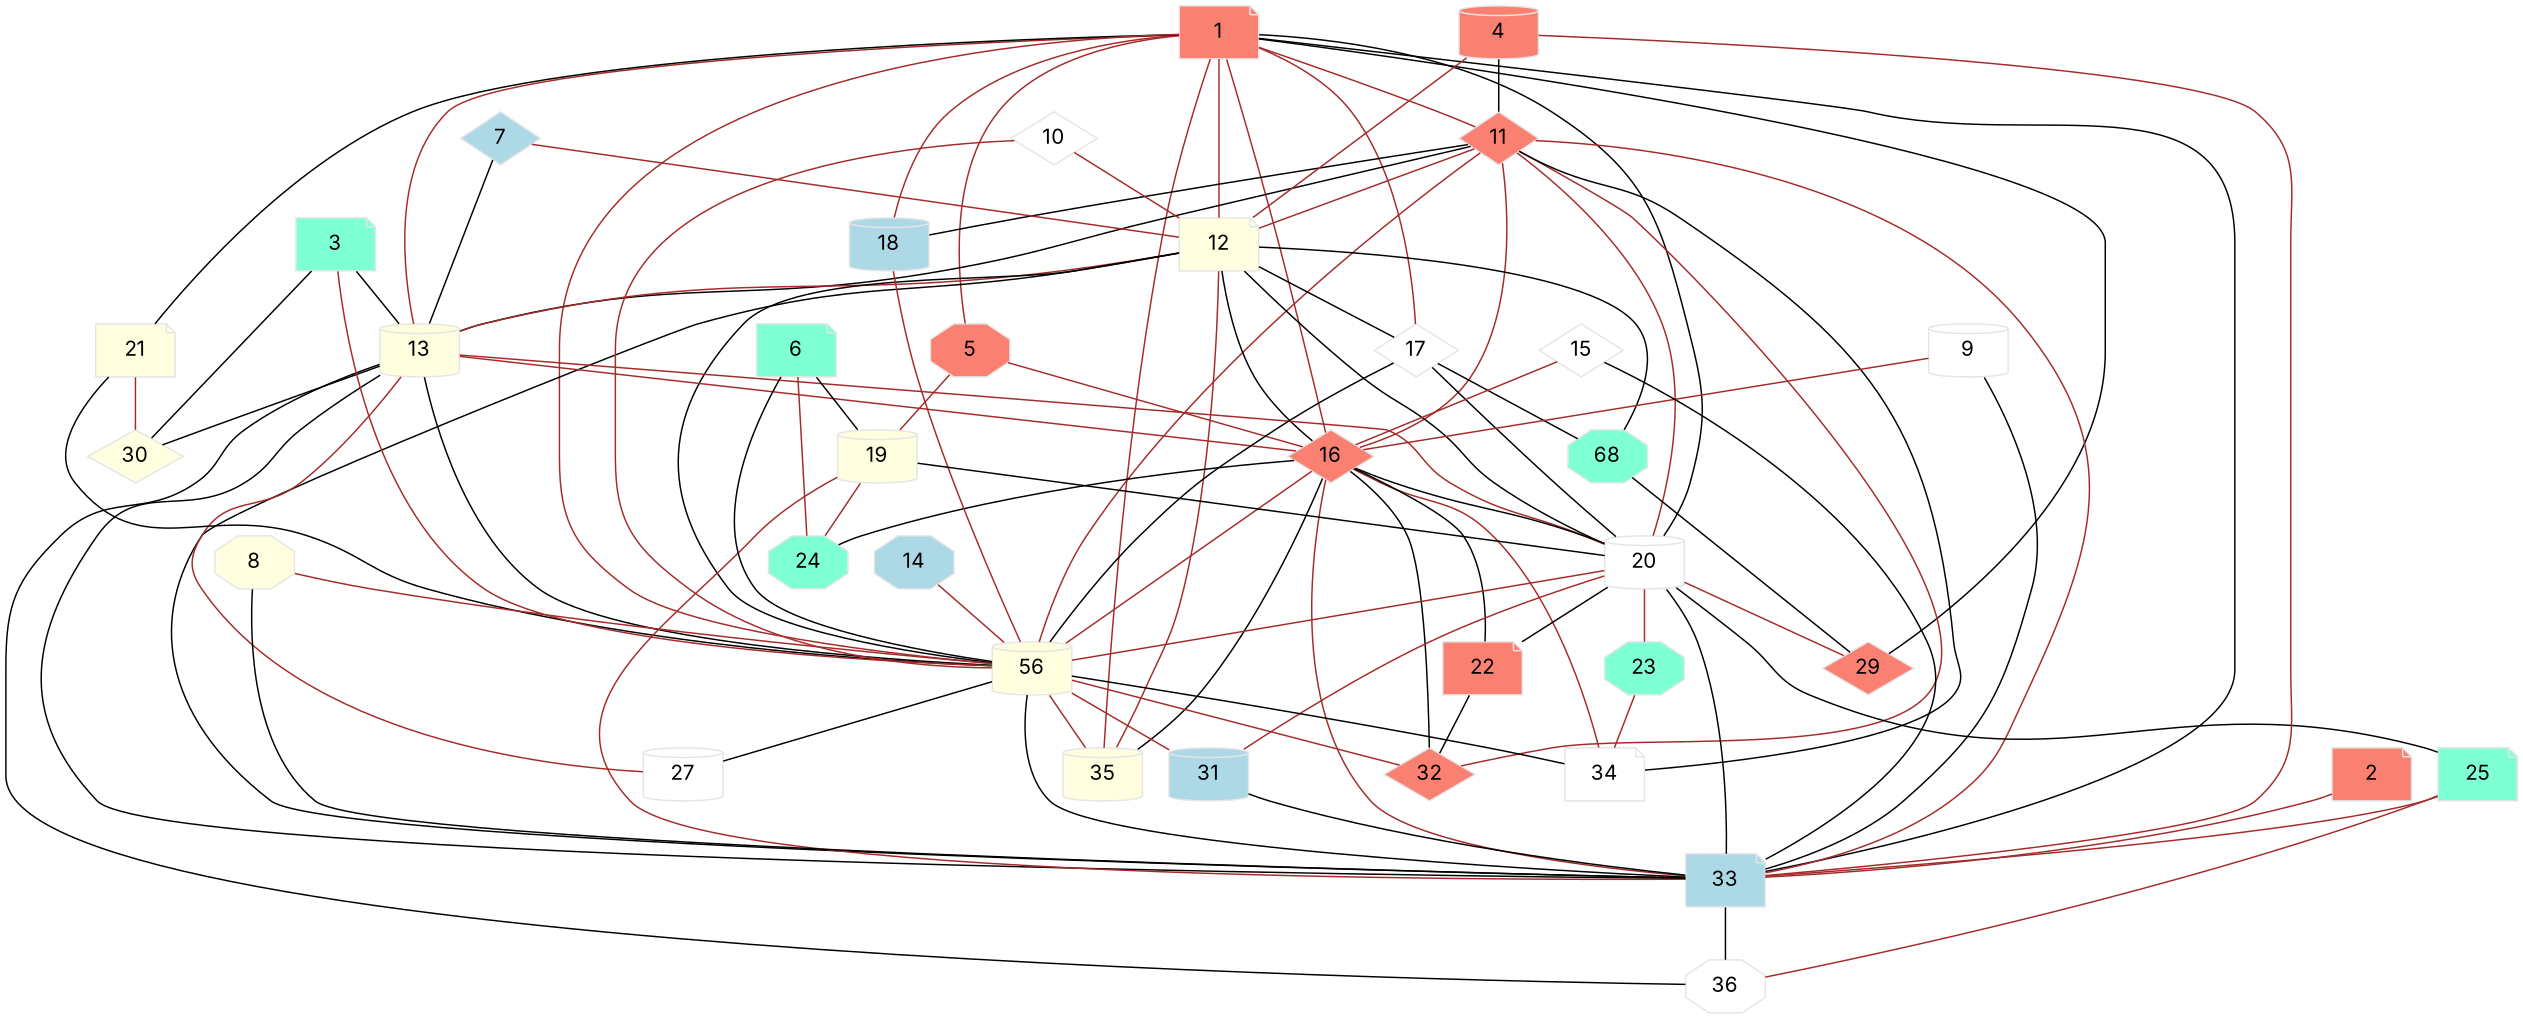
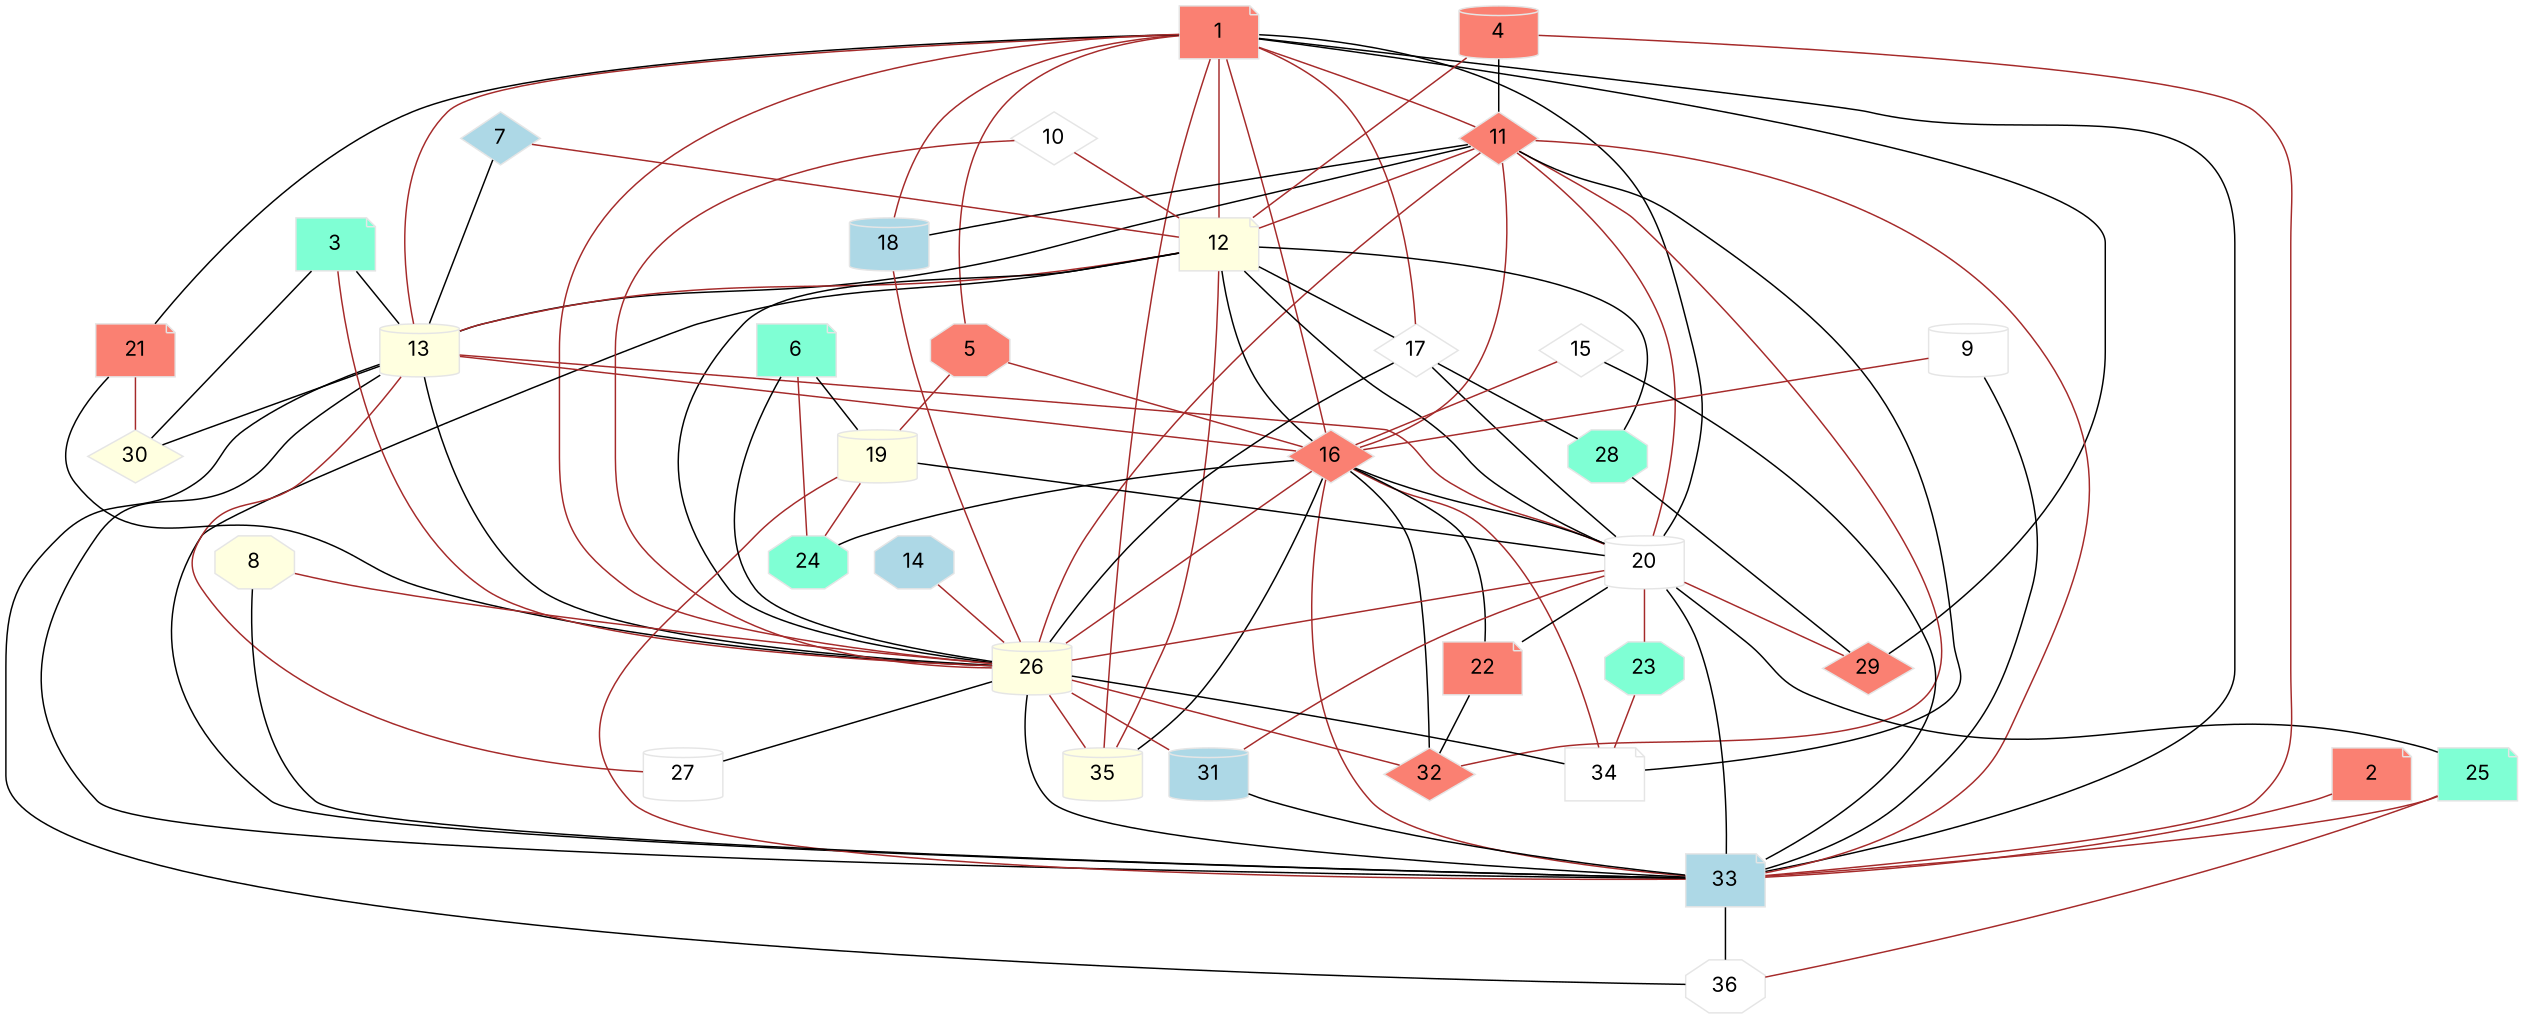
(135, 350) -> (135, 350)
(1608, 456) -> (1608, 456)
(1032, 668) -> (1032, 668)
